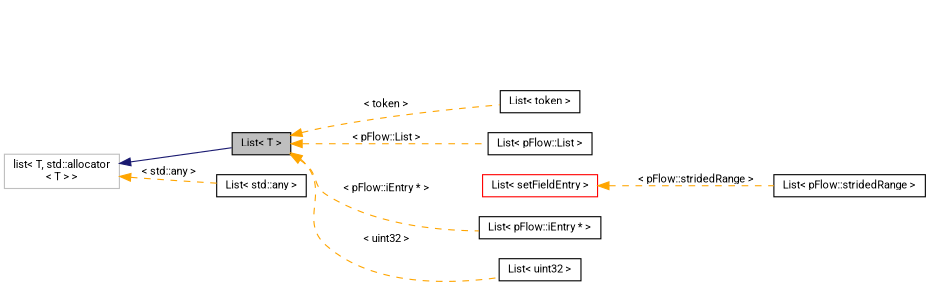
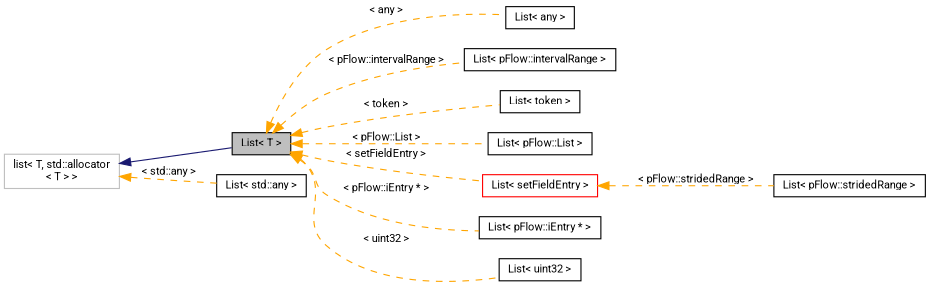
none -> (540, 18)
none -> (540, 60)
none -> (392, 171)
